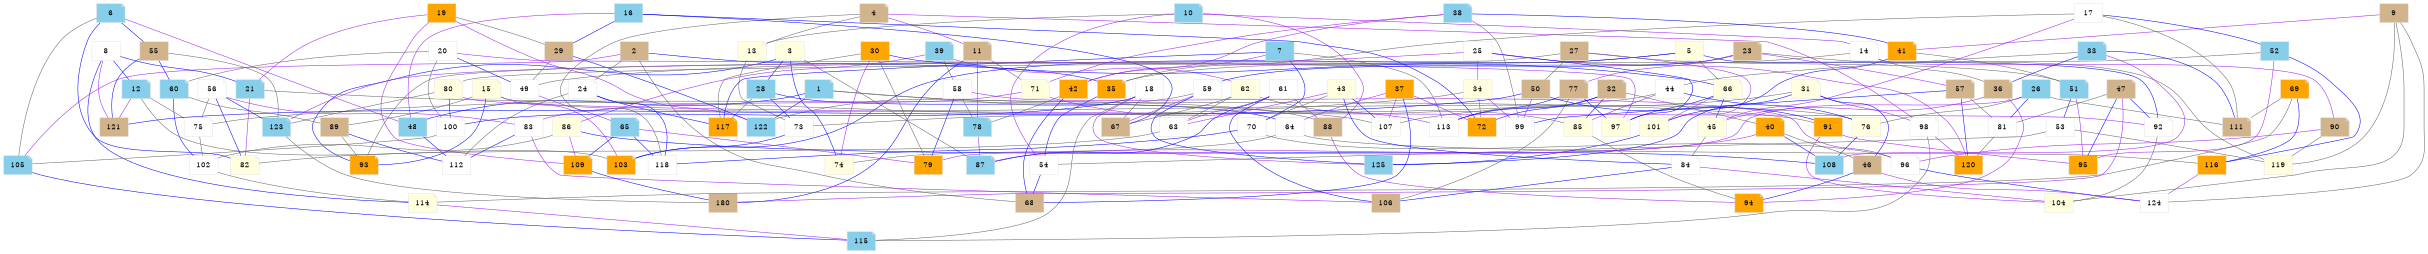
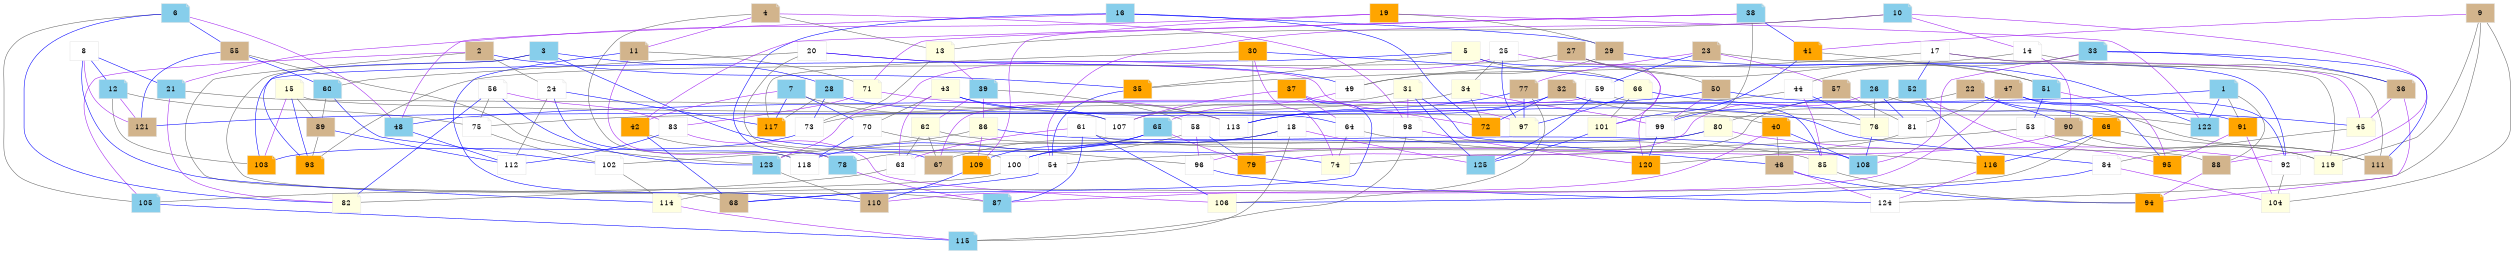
(790, 51) -> (544, 51)
none -> (966, 74)
none -> (1971, 89)
(1964, 127) -> (1653, 146)
(723, 203) -> (874, 203)
(1386, 203) -> (1222, 203)
